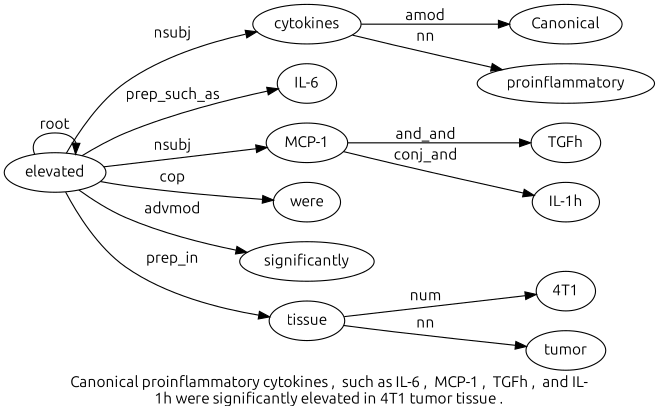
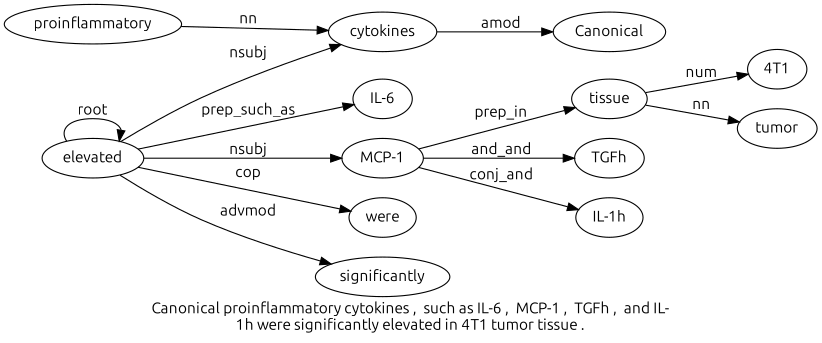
(422, 52) -> (249, 28)
(145, 279) -> (492, 130)
